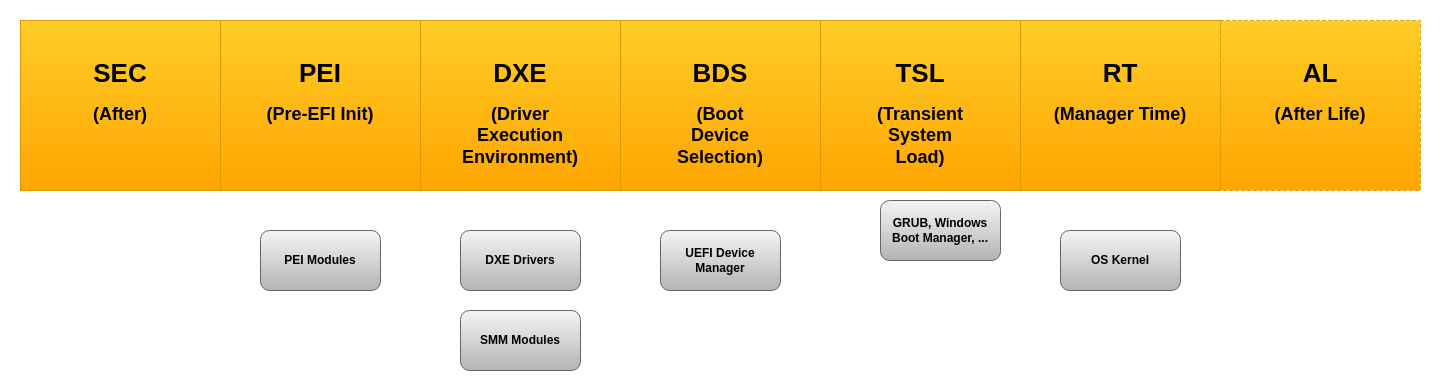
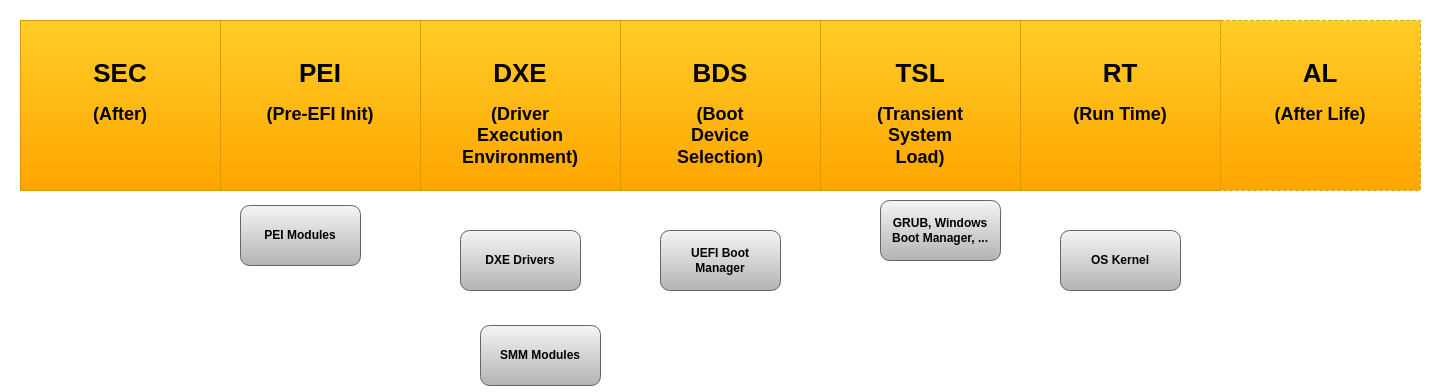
(1121, 42) -> (1121, 42)
(321, 261) -> (301, 236)
(721, 261) -> (721, 261)
(521, 341) -> (541, 356)
